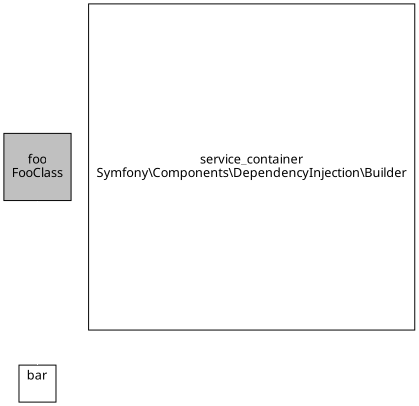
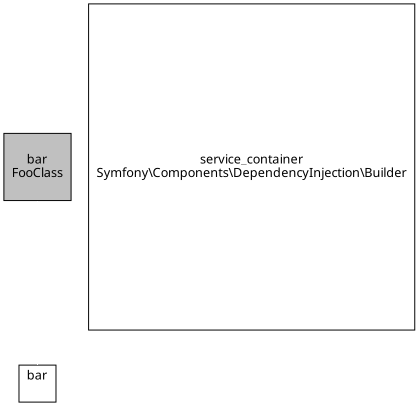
(37, 167) -> (37, 167)
